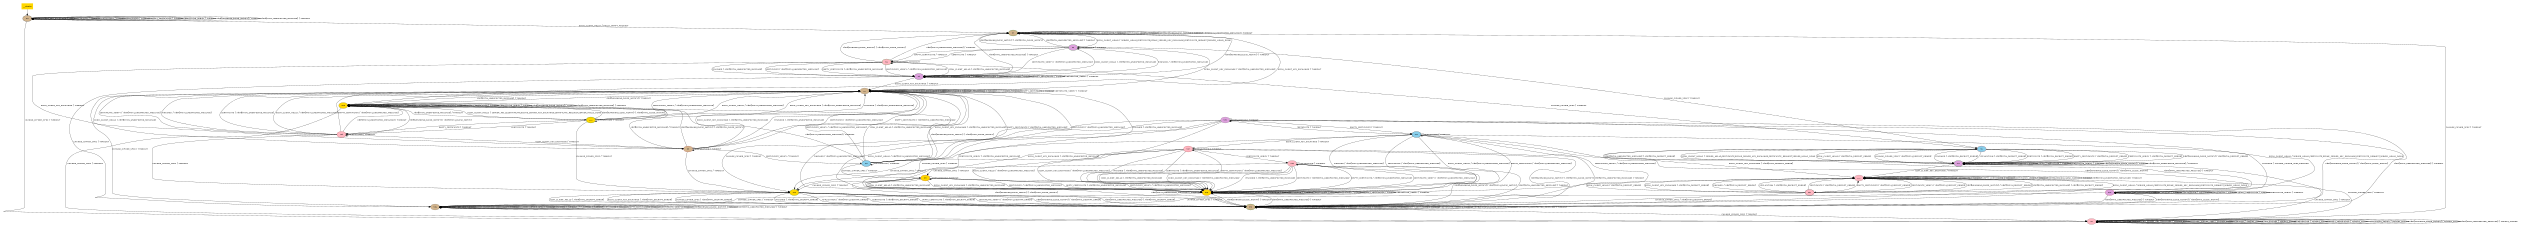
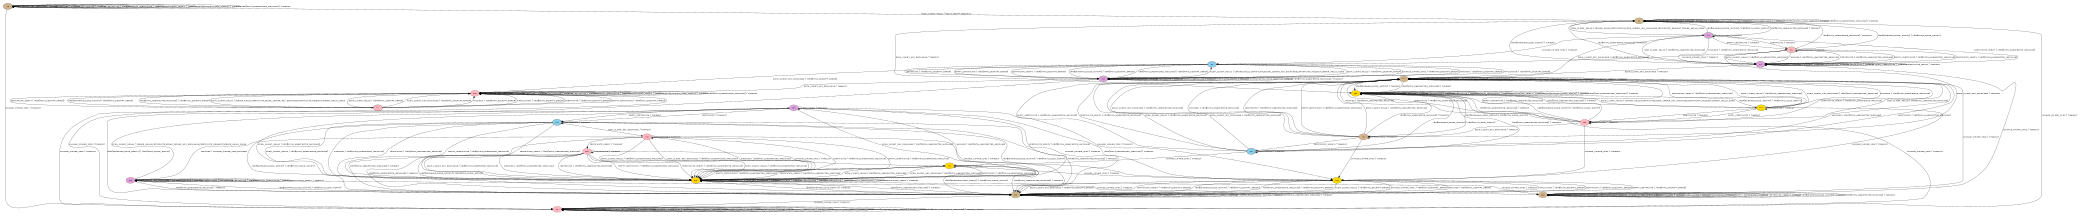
(27, 6) -> none
(1531, 202) -> none
